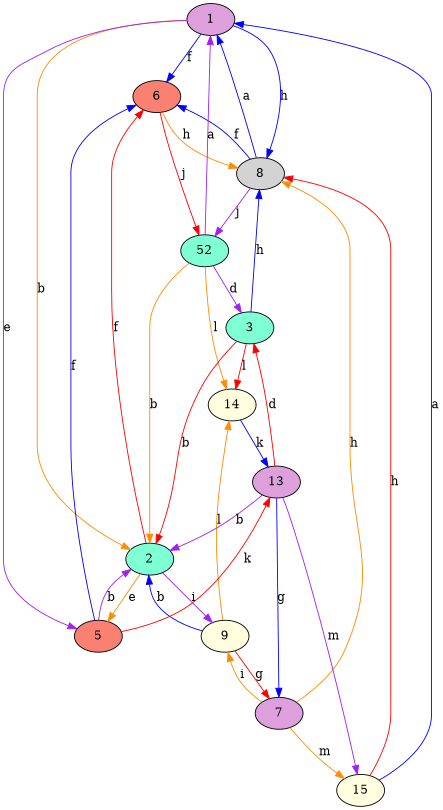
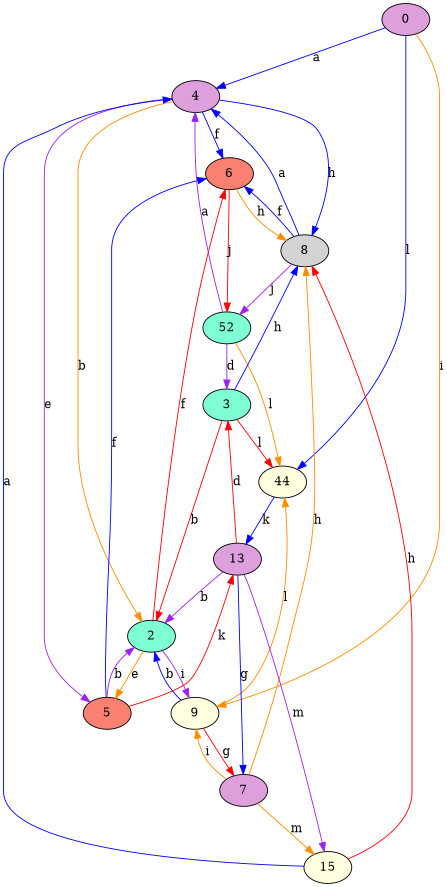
(211, 19) -> (196, 97)
none -> (406, 19)
(150, 392) -> none
(232, 405) -> (283, 482)
